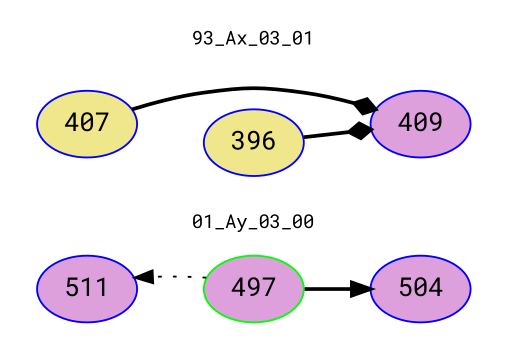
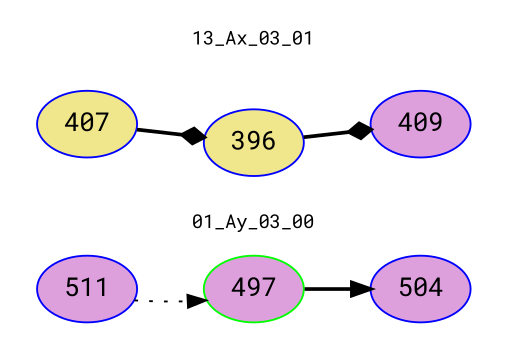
(254, 40) -> (254, 40)
(242, 89) -> (159, 132)
(180, 277) -> (161, 301)
